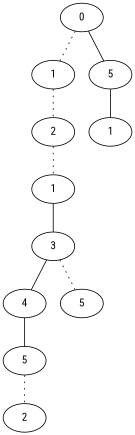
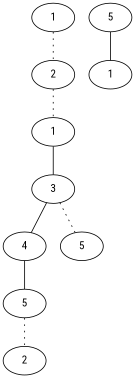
(82, 17) -> none
